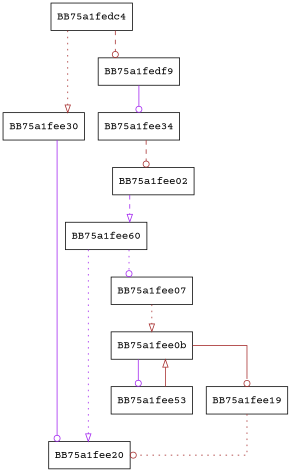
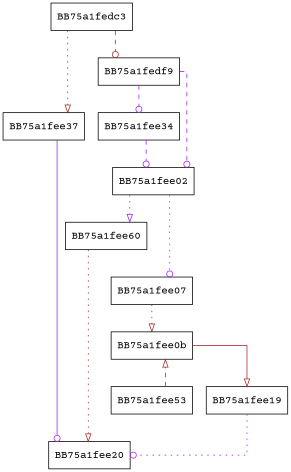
(92, 17) -> (92, 17)
(139, 96) -> (139, 96)
none -> (187, 113)
(44, 126) -> (44, 126)
(146, 151) -> (146, 151)
(130, 205) -> (130, 205)
(129, 260) -> (170, 233)
(88, 342) -> (88, 342)
(237, 346) -> (237, 346)
(138, 370) -> none
(165, 377) -> (165, 377)
(212, 455) -> (212, 455)
